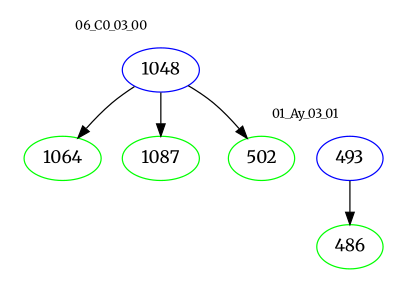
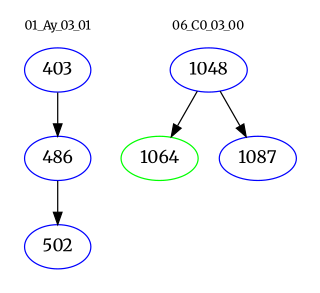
(227, 115) -> (58, 197)
(161, 158) -> (258, 158)
(262, 158) -> (58, 247)
(350, 158) -> (58, 70)
(350, 247) -> (58, 158)
